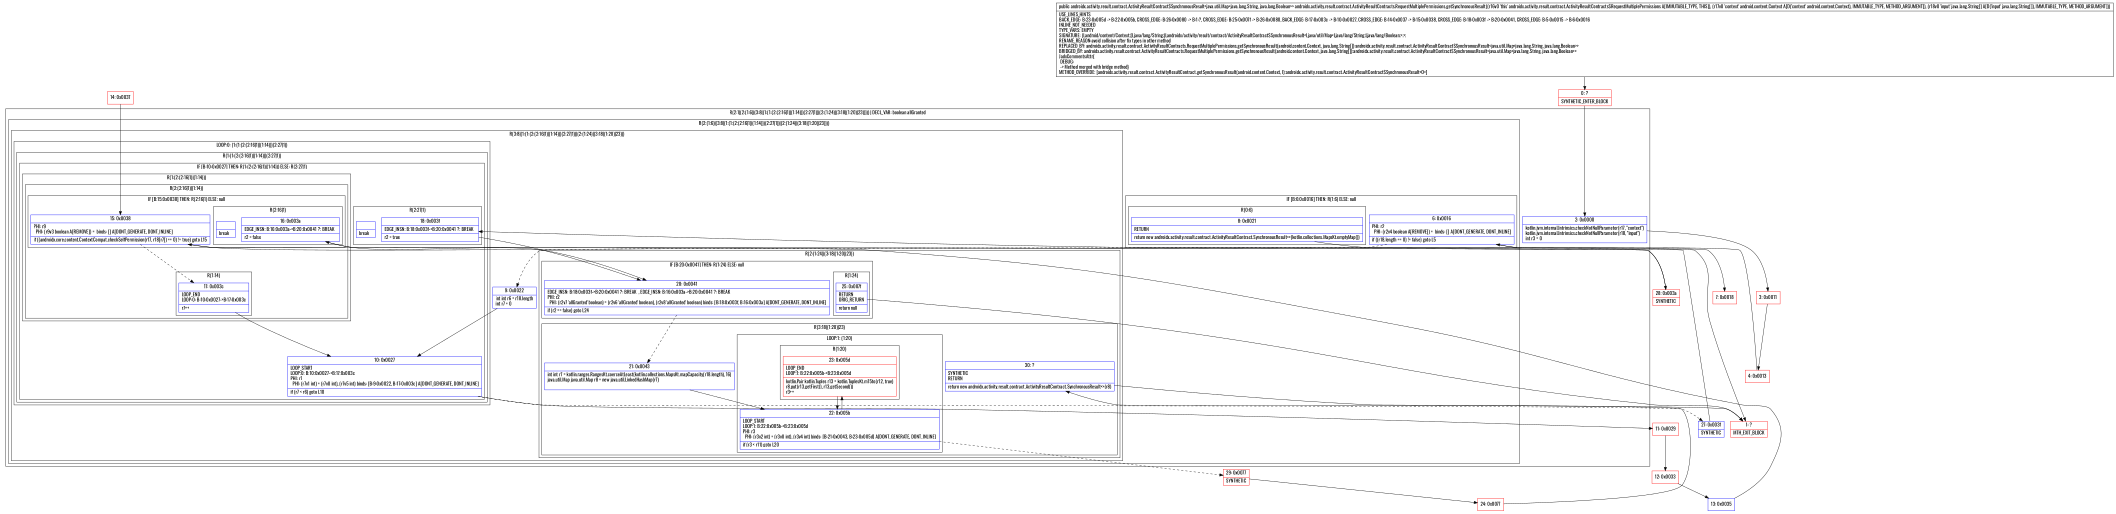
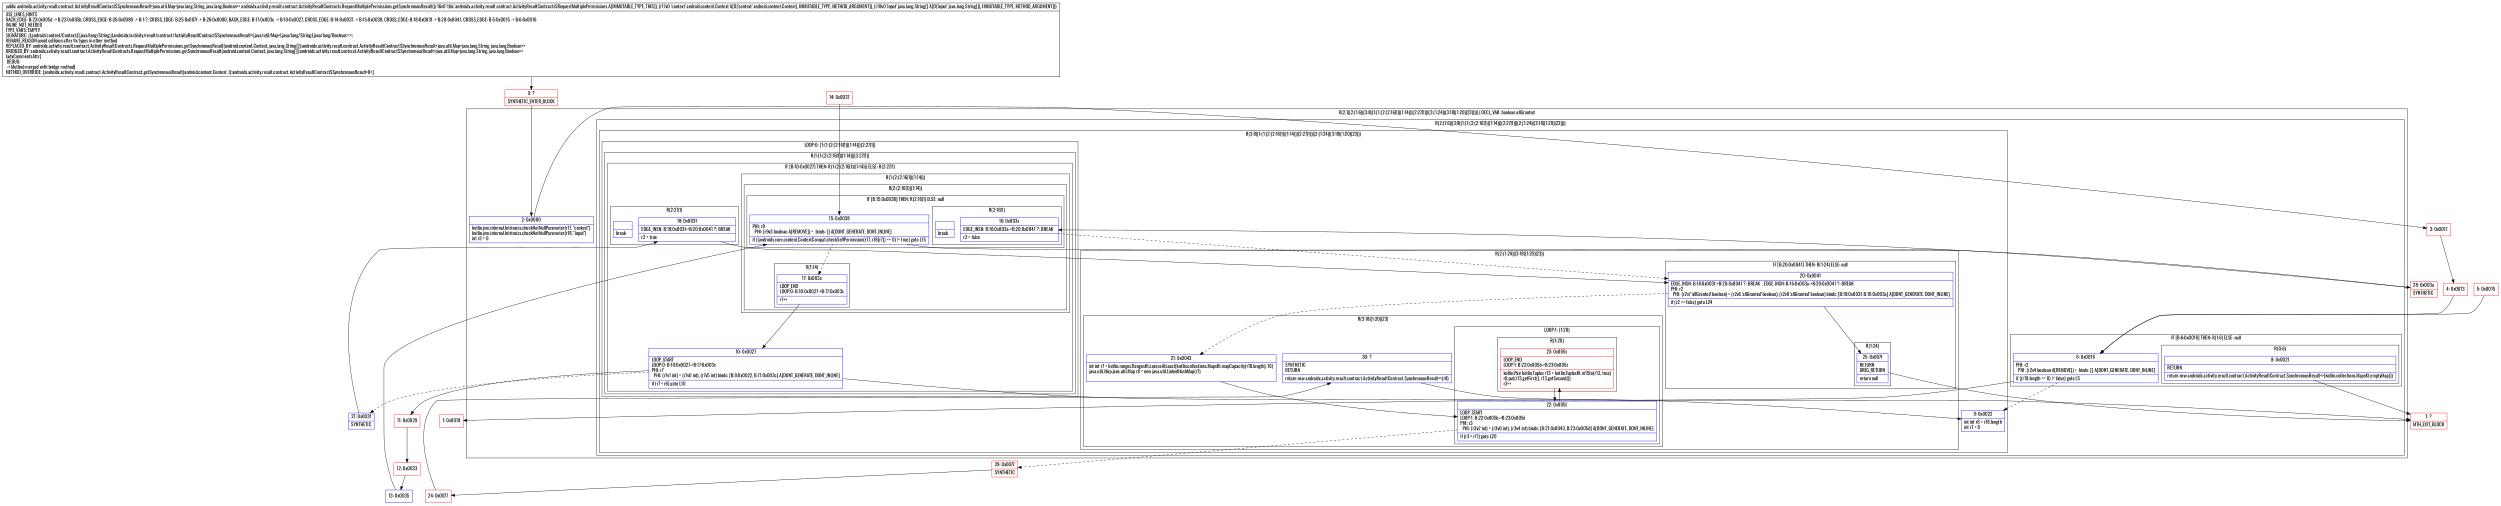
(486, 248) -> (1361, 256)
none -> (2486, 289)
none -> (1841, 329)
(459, 332) -> (1400, 399)
